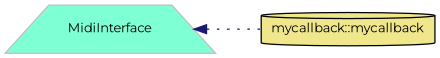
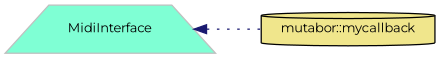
(348, 29) -> (348, 29)
